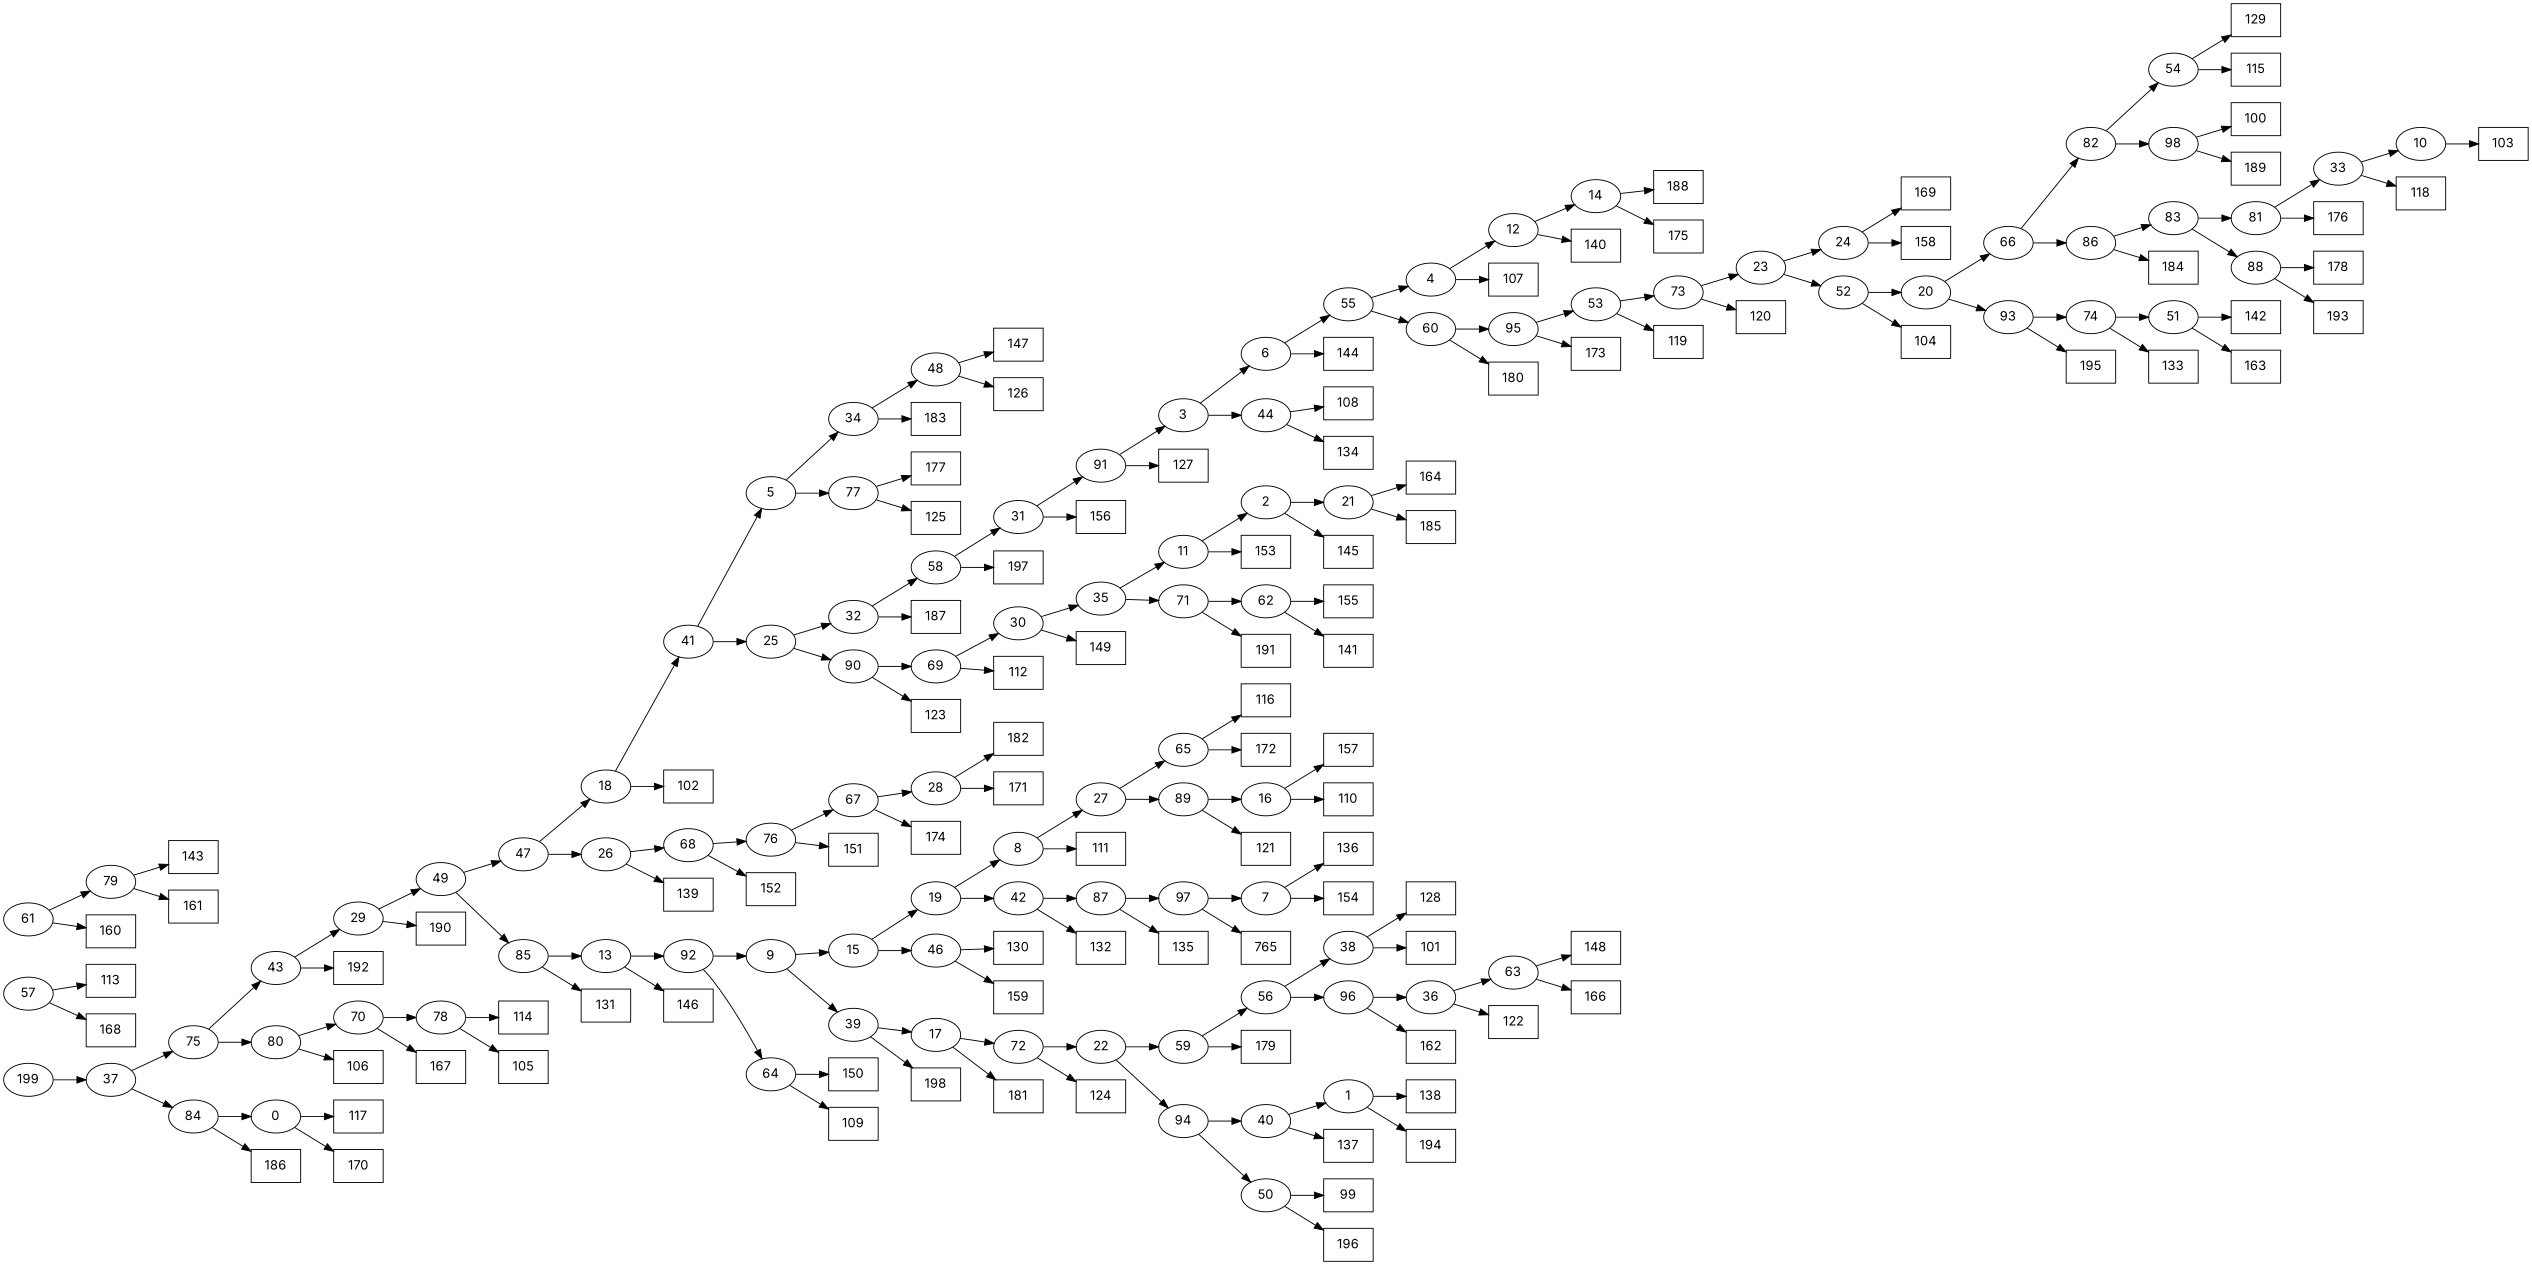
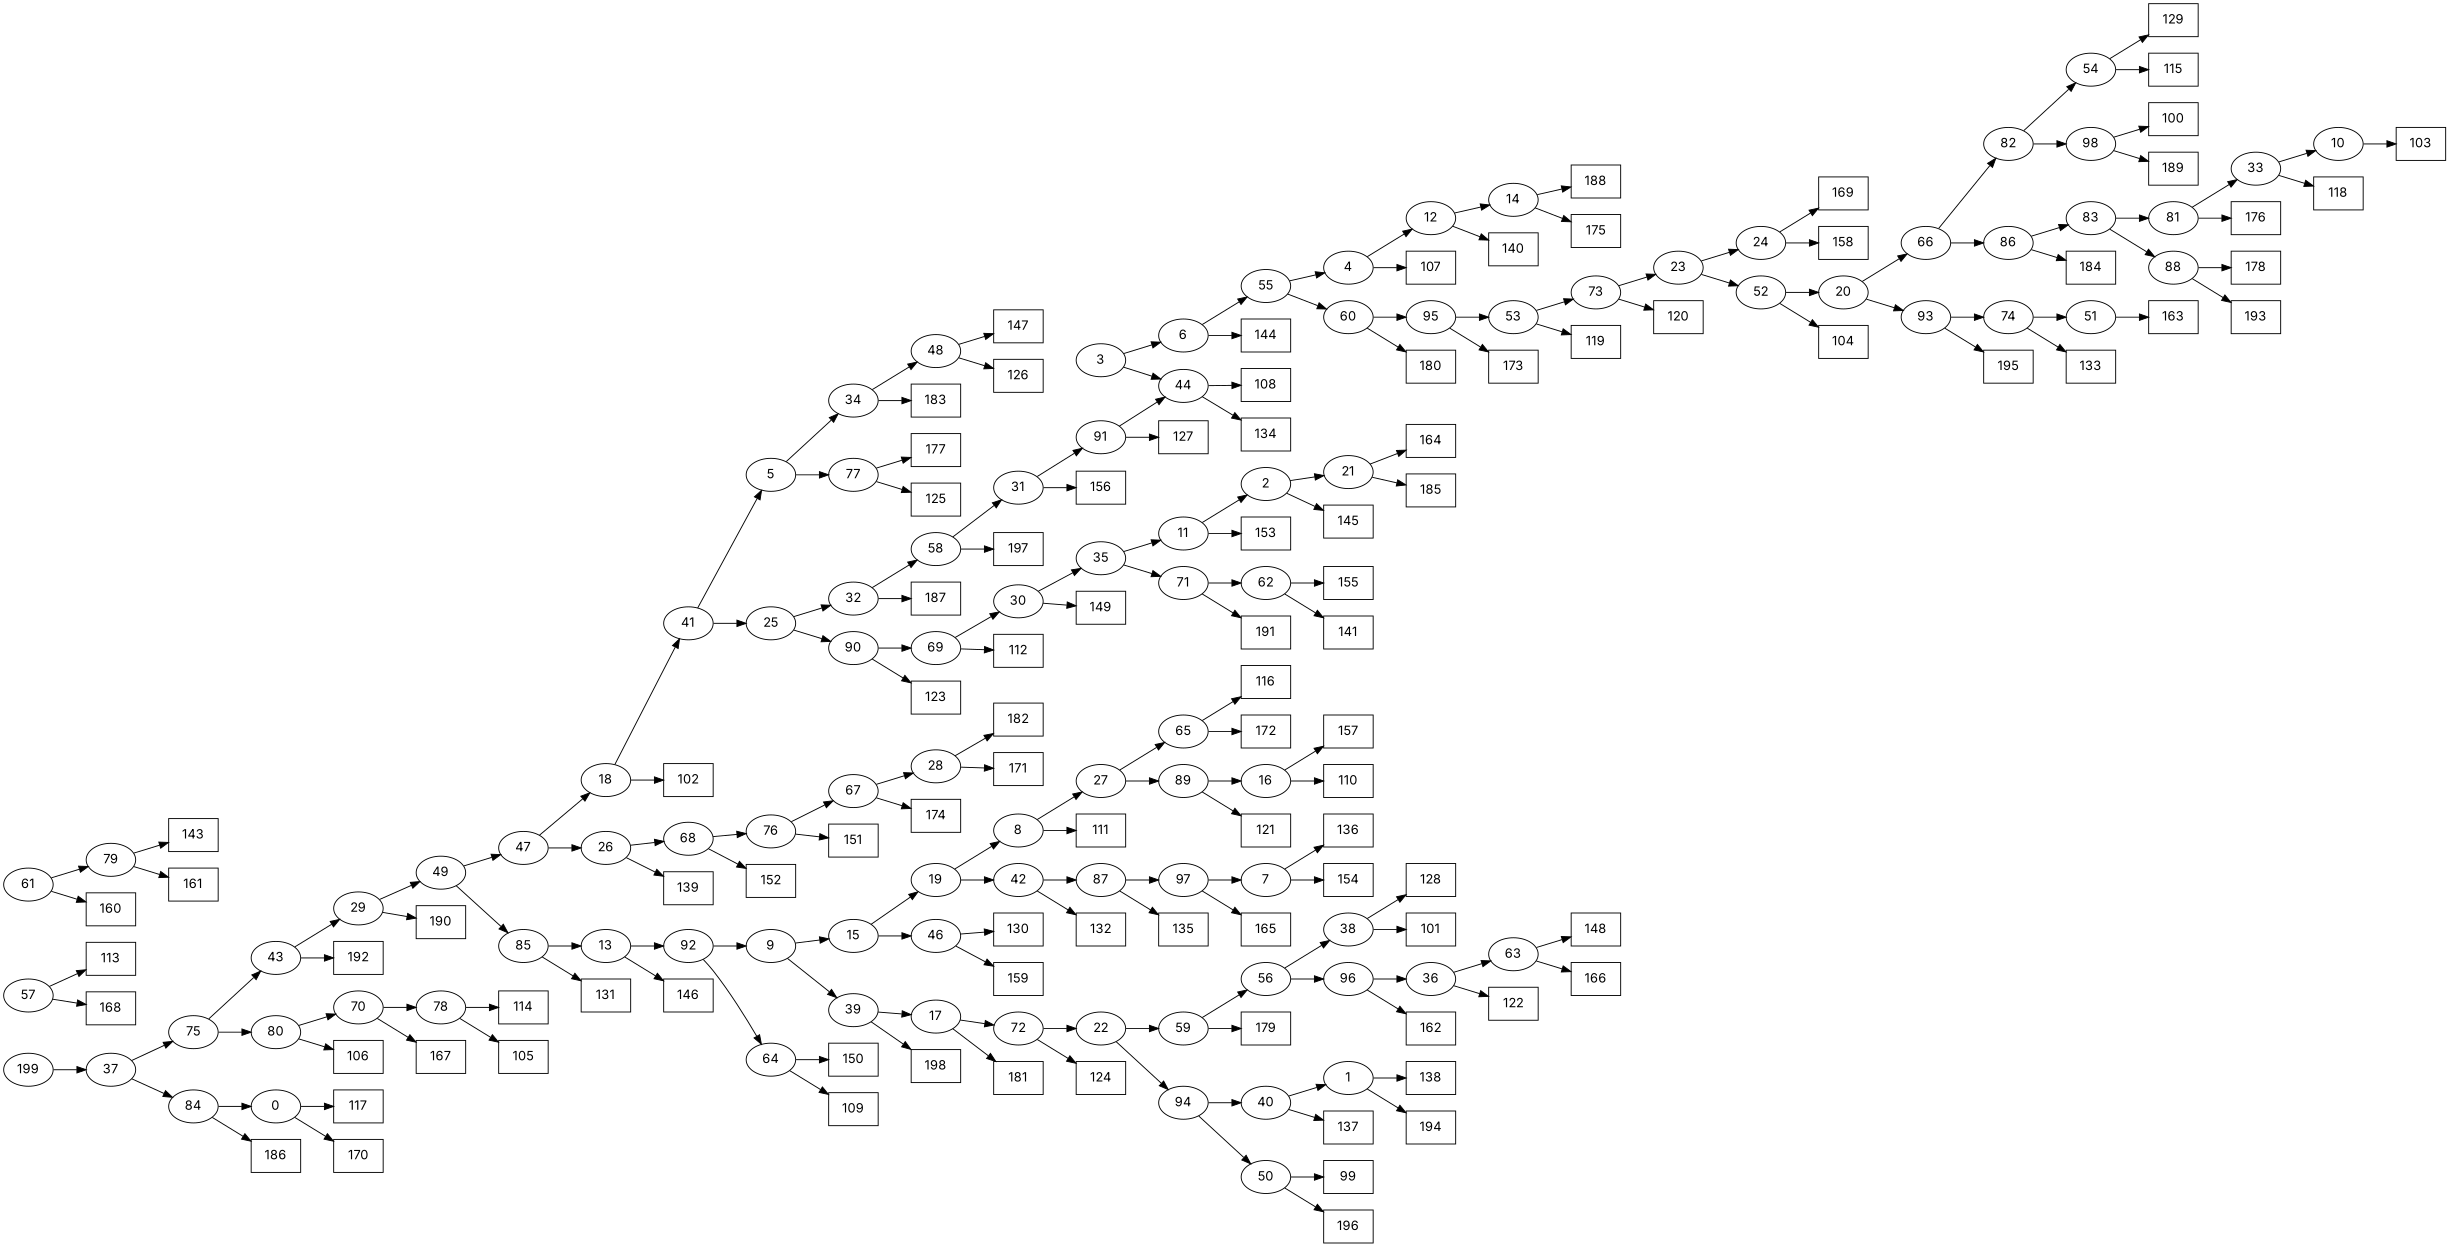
(2256, 317) -> none
(1138, 443) -> (1138, 414)
(1266, 948) -> (1266, 930)
